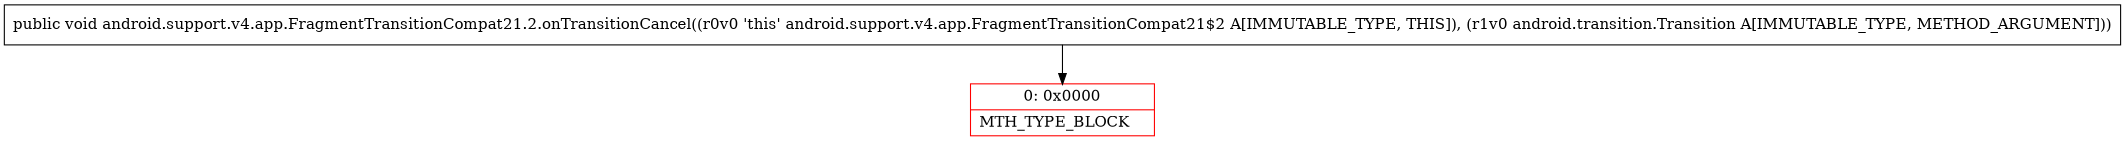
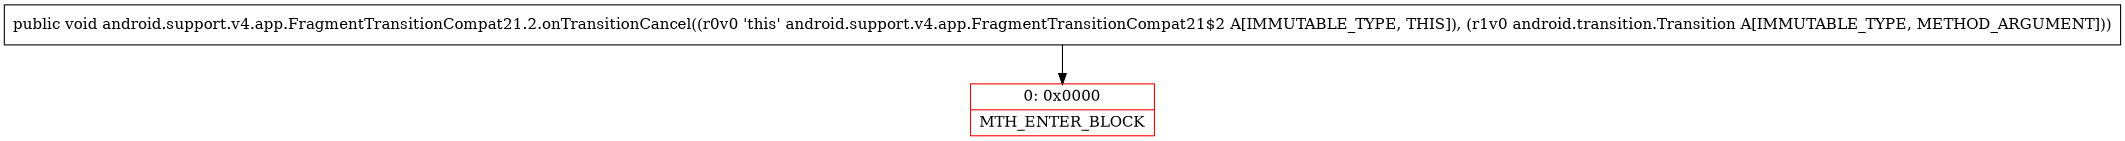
(1054, 122) -> (1062, 122)
